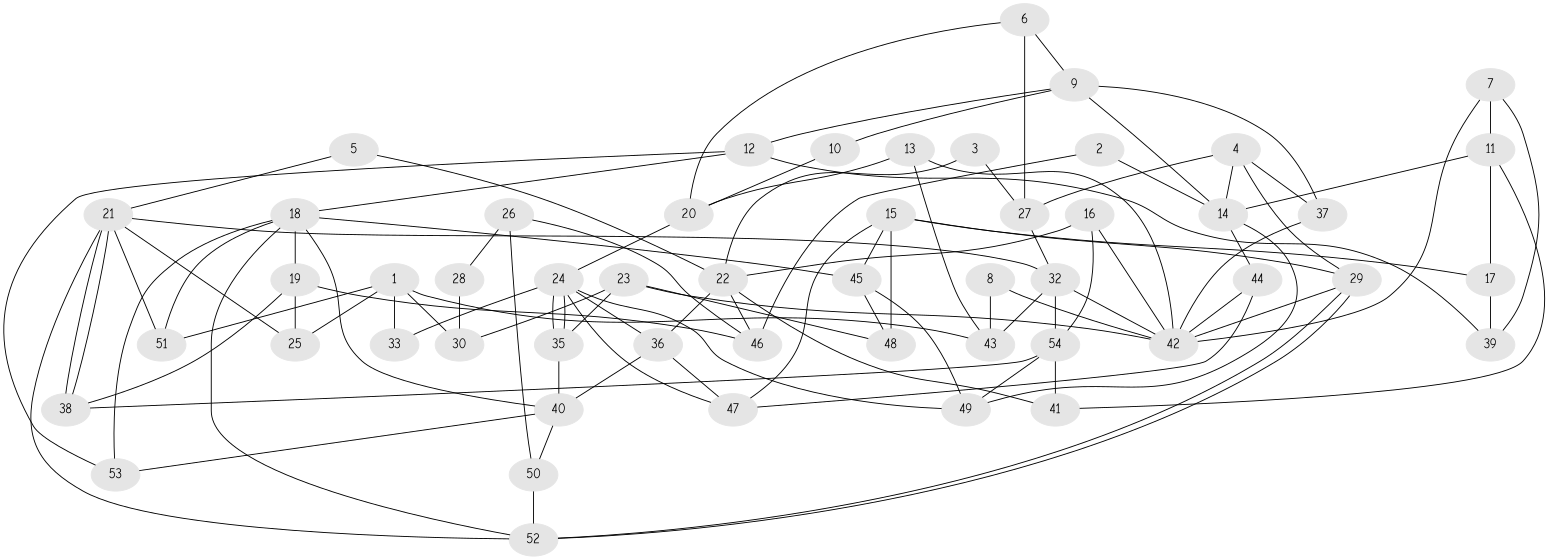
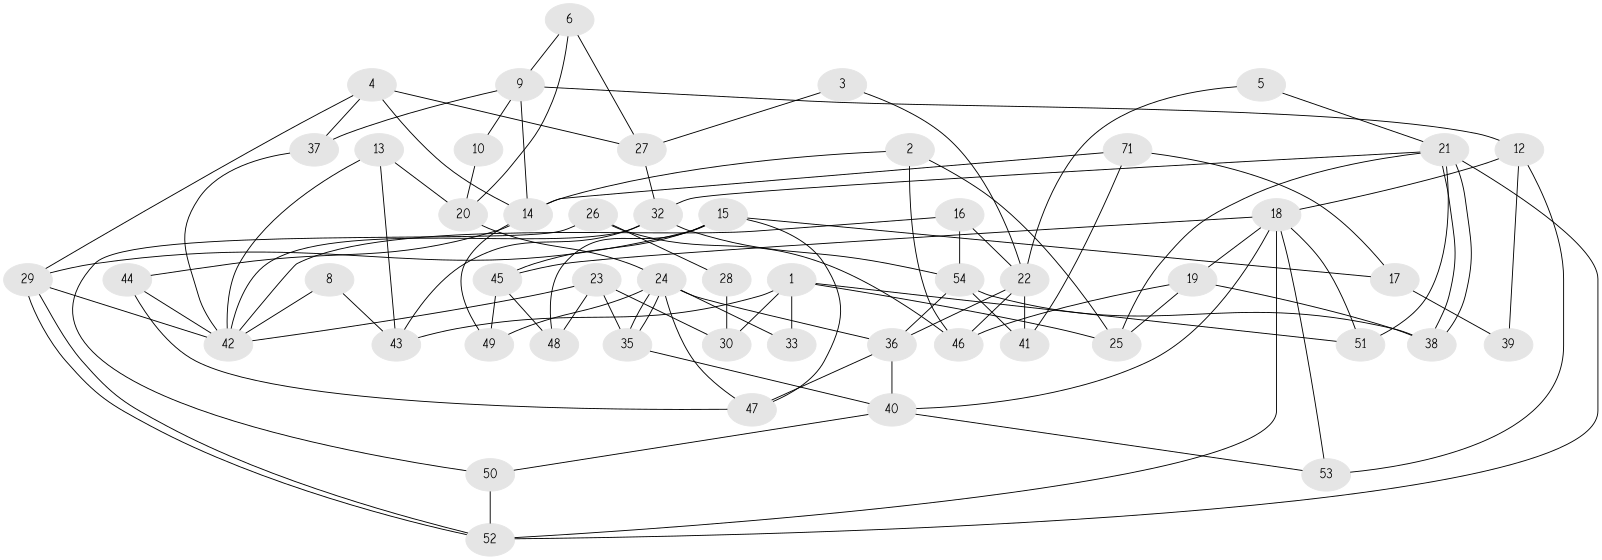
(1490, 85) -> none
(1490, 150) -> (1128, 150)
none -> (1021, 224)
(1011, 377) -> (926, 312)
